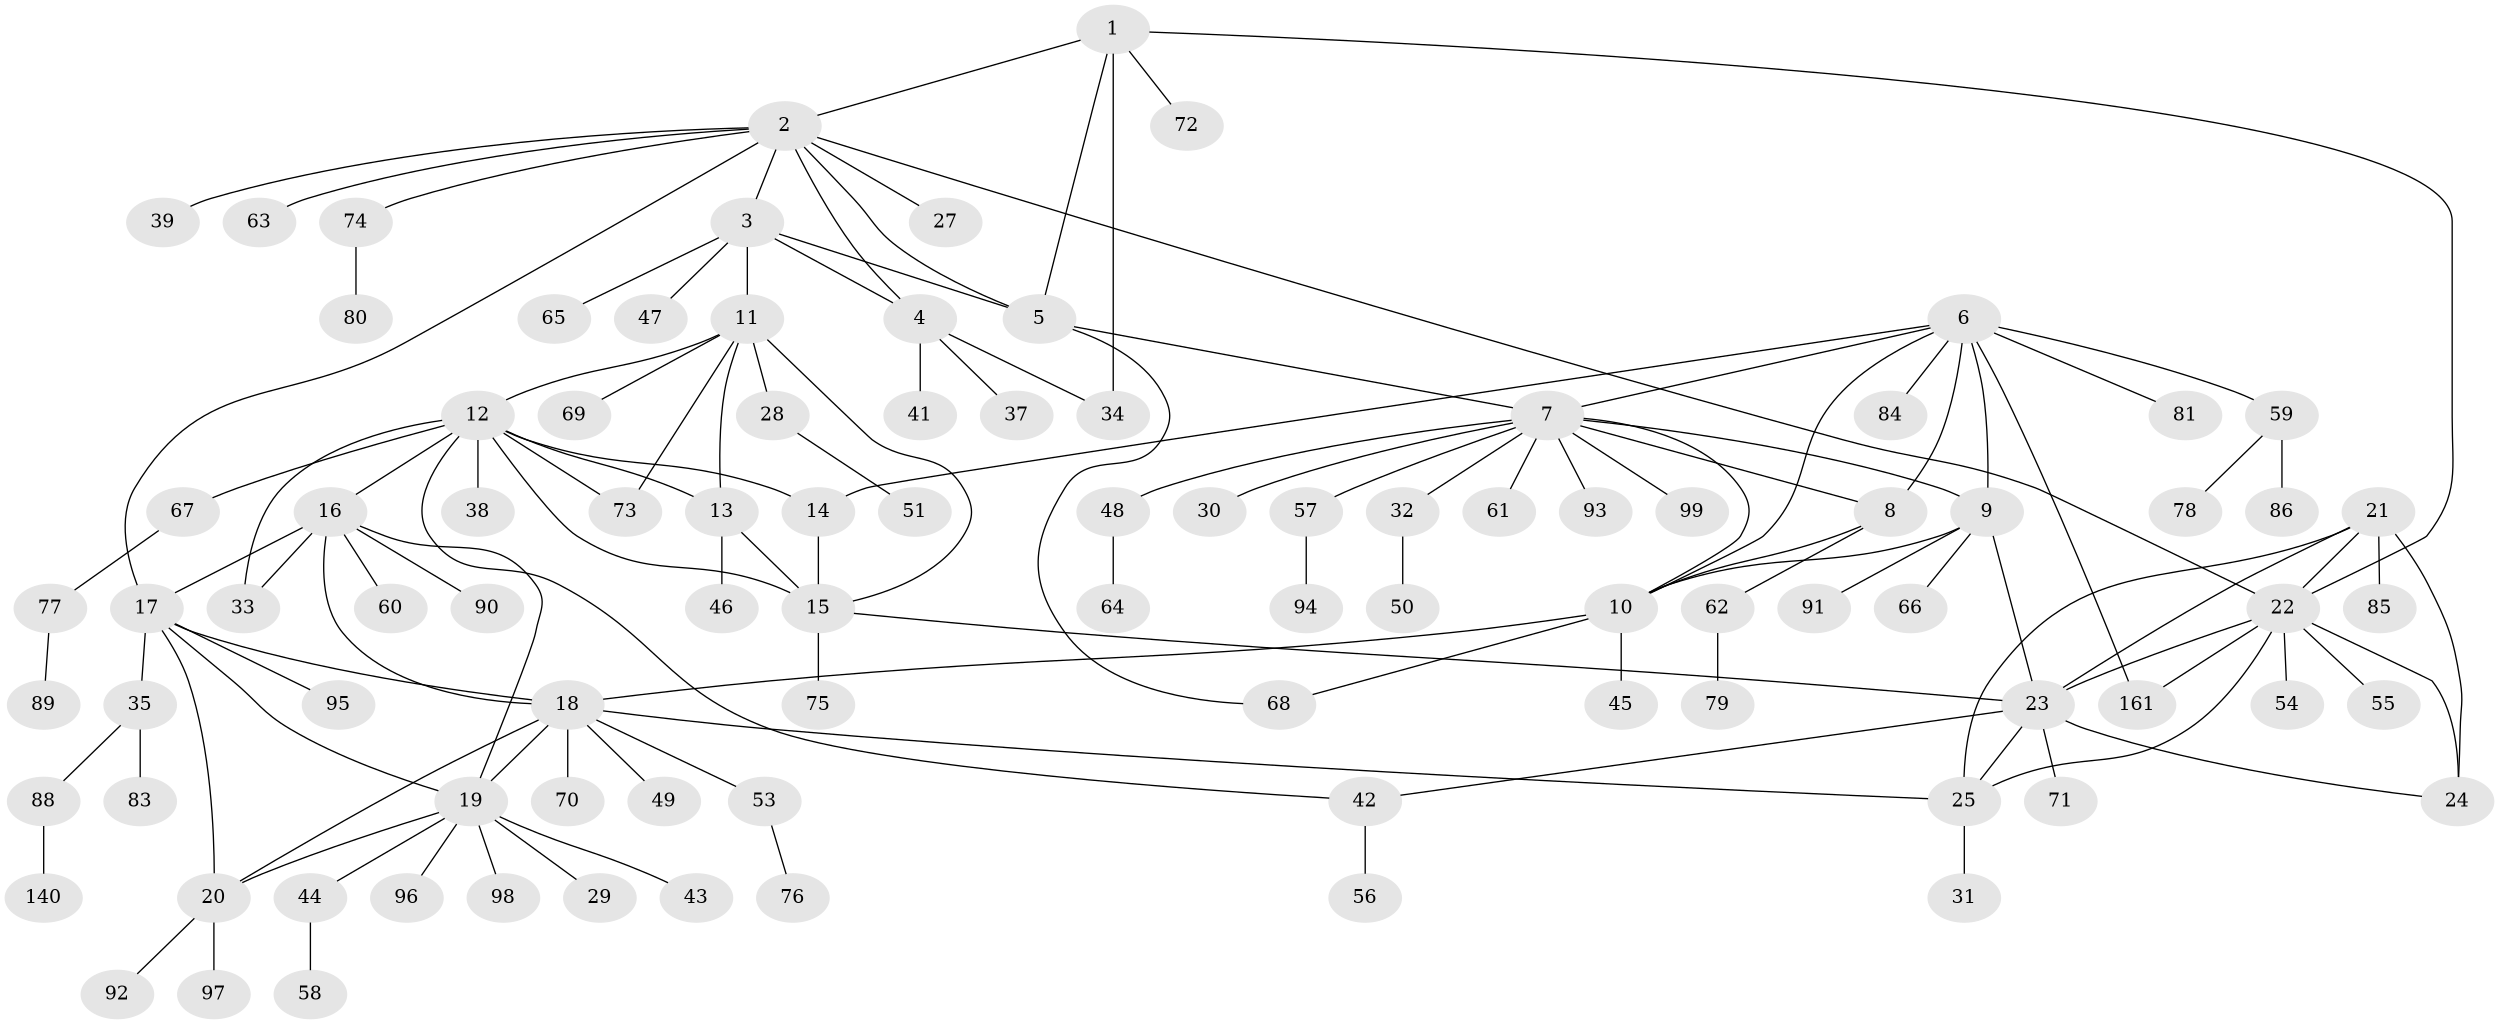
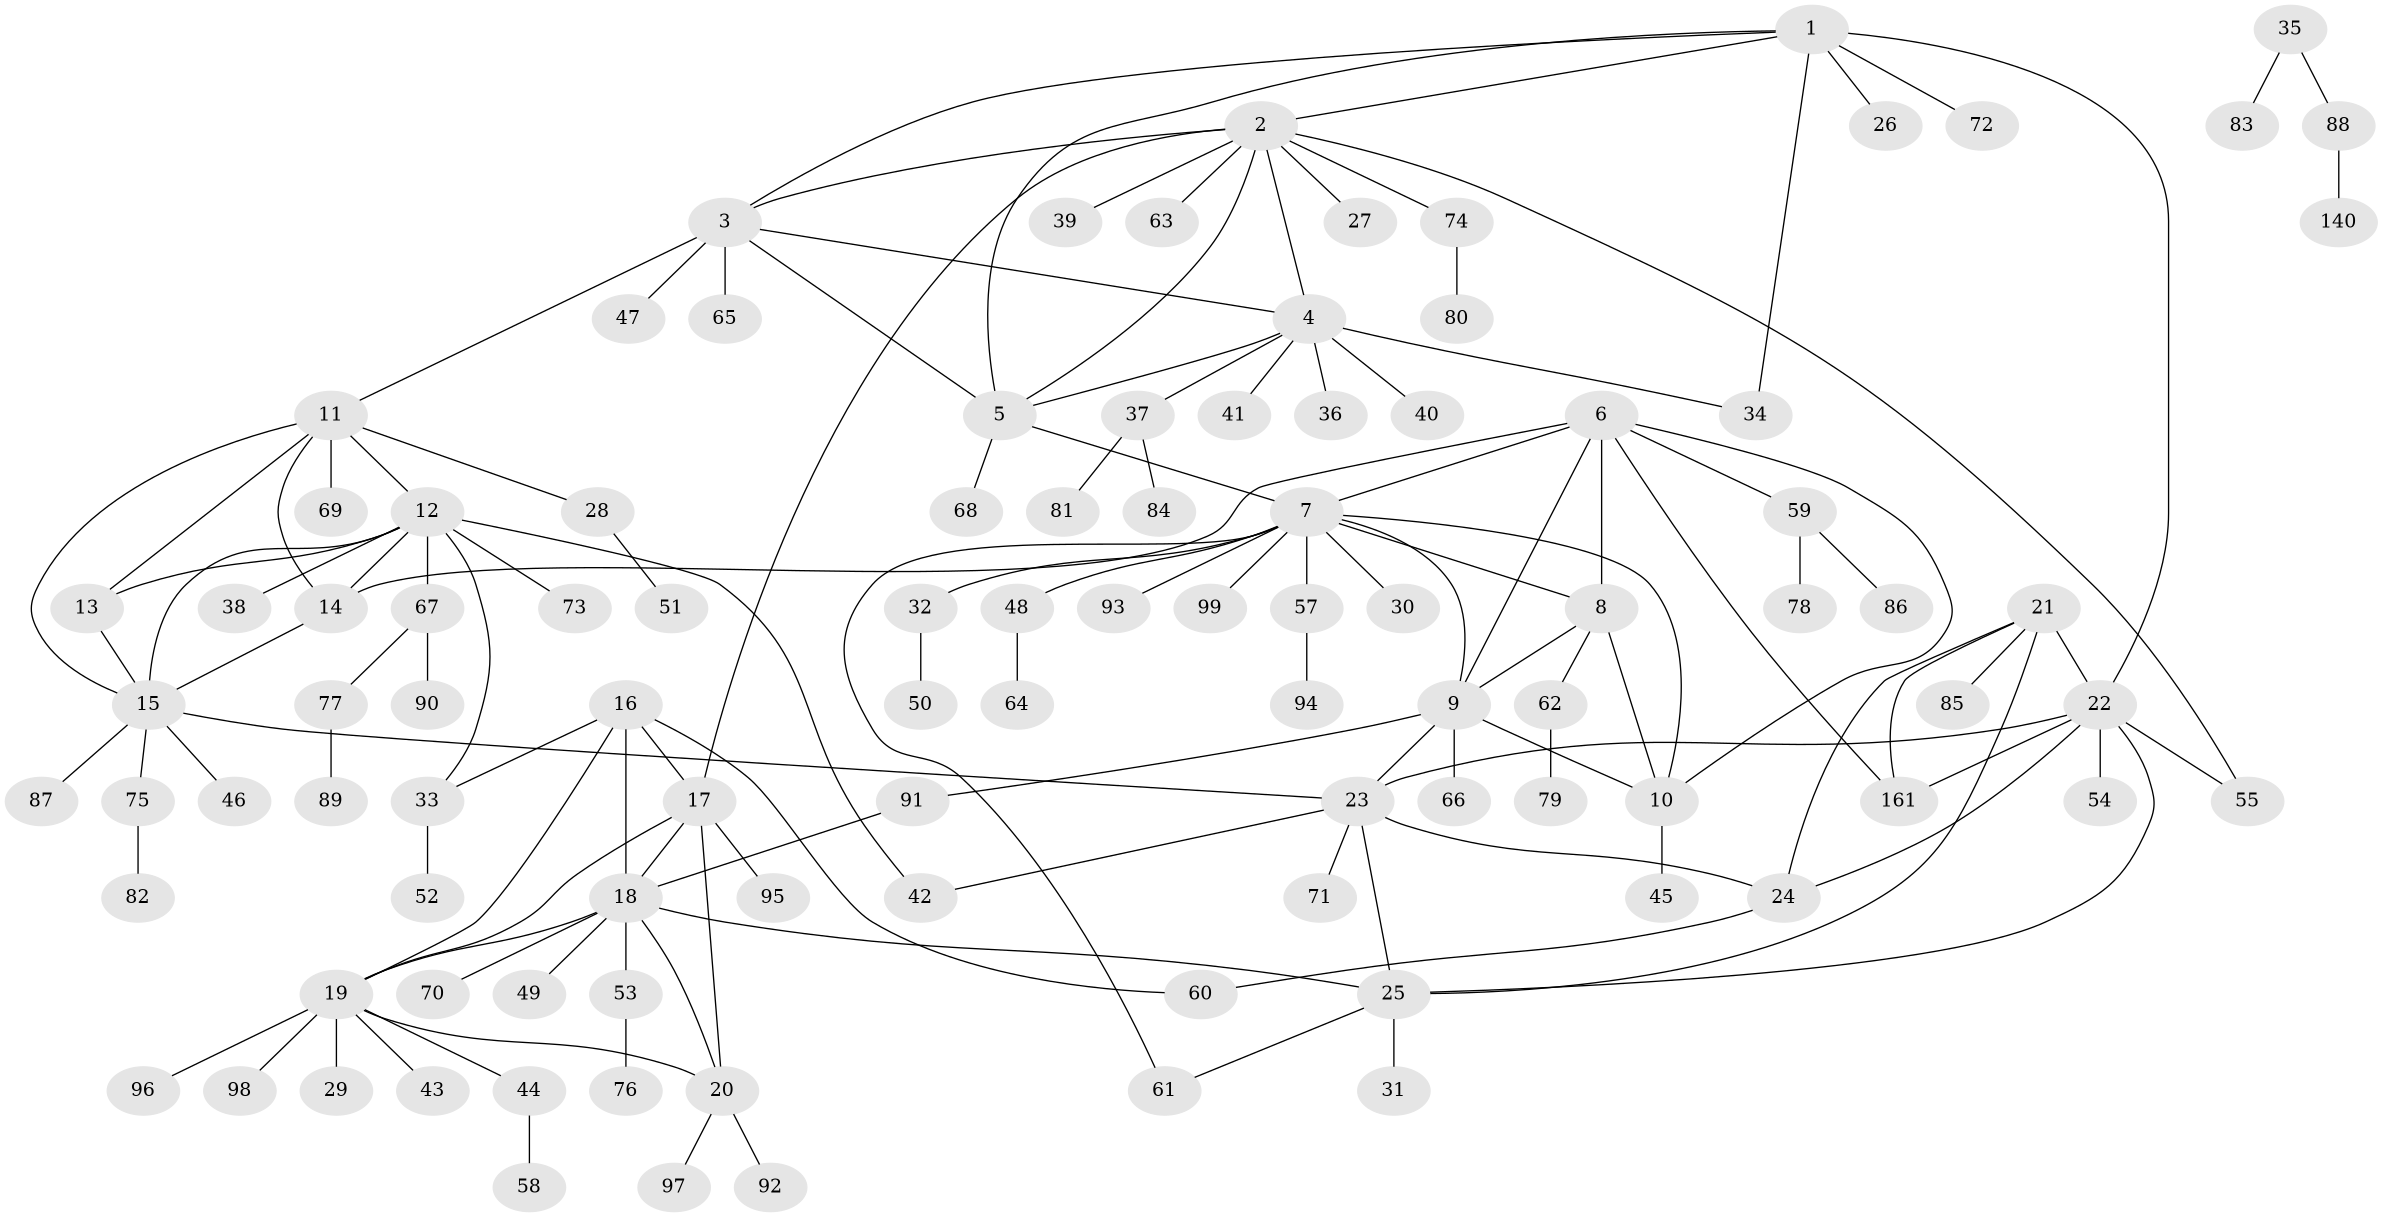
none -> (1250, 63)
none -> (1886, 126)
(1541, 355) -> (1830, 365)
(1927, 367) -> (1150, 472)
(2075, 367) -> (1100, 464)
none -> (1157, 372)
(686, 415) -> (278, 512)
none -> (1331, 415)
none -> (1427, 415)
(404, 464) -> none
(409, 560) -> (428, 657)
(722, 560) -> (192, 753)
(2203, 602) -> (1905, 680)
(1471, 651) -> none
(144, 657) -> none
(1119, 657) -> (769, 850)
none -> (1528, 657)
none -> (42, 801)
none -> (138, 898)
none -> (428, 898)
(1365, 898) -> none
none -> (1495, 954)
none -> (1279, 1043)
